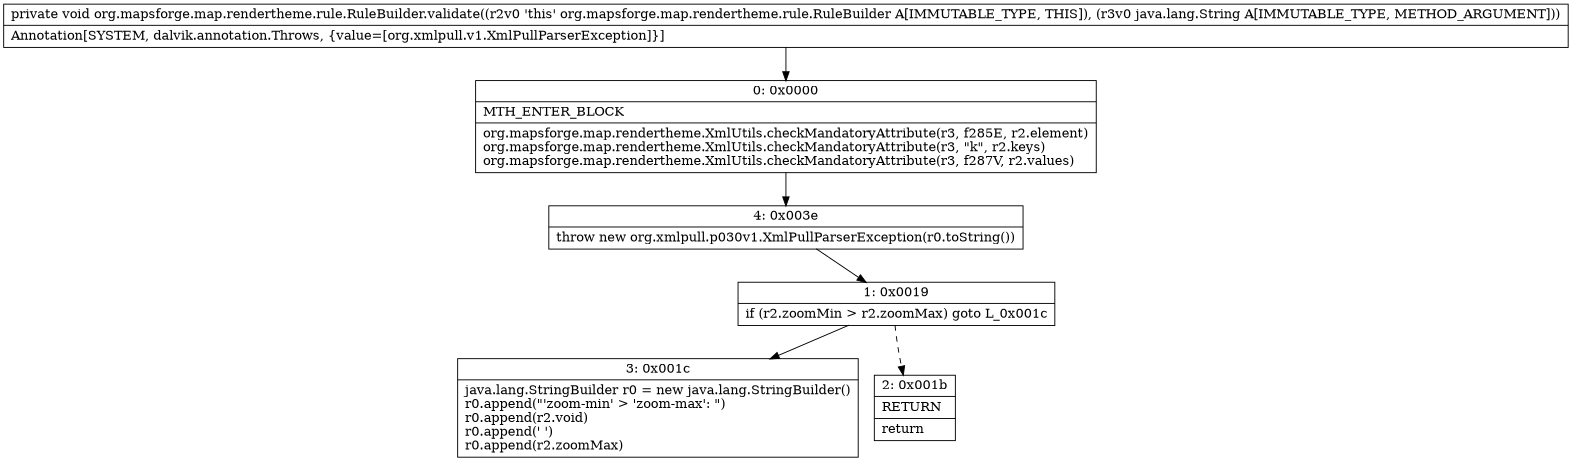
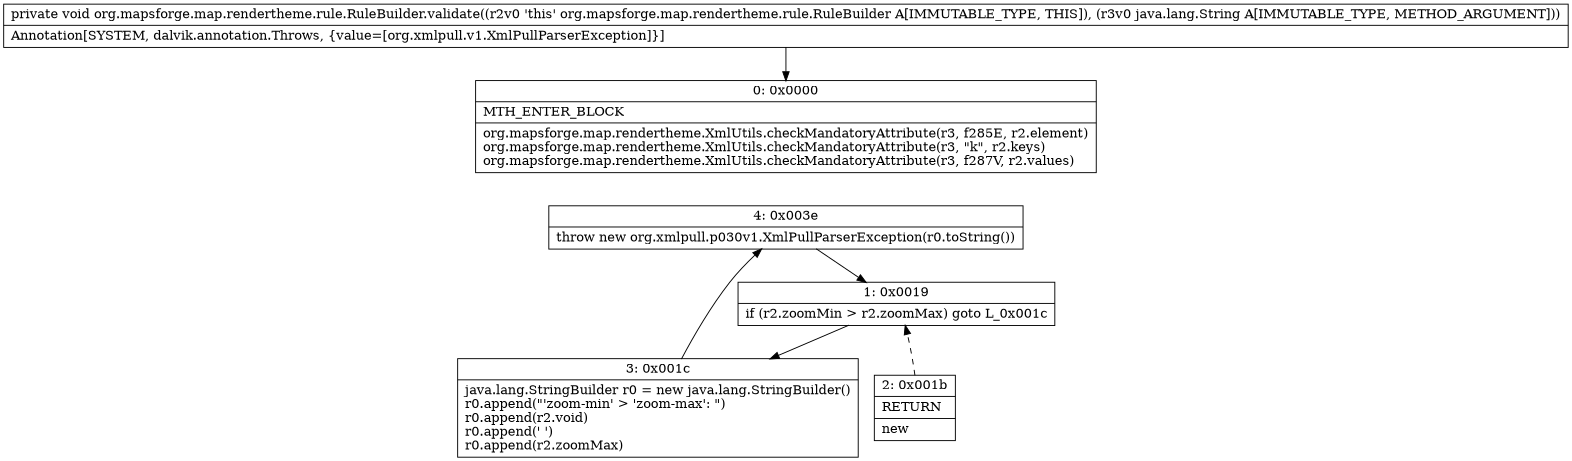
(786, 185) -> (714, 304)
(898, 346) -> (912, 355)
(903, 429) -> (896, 429)
